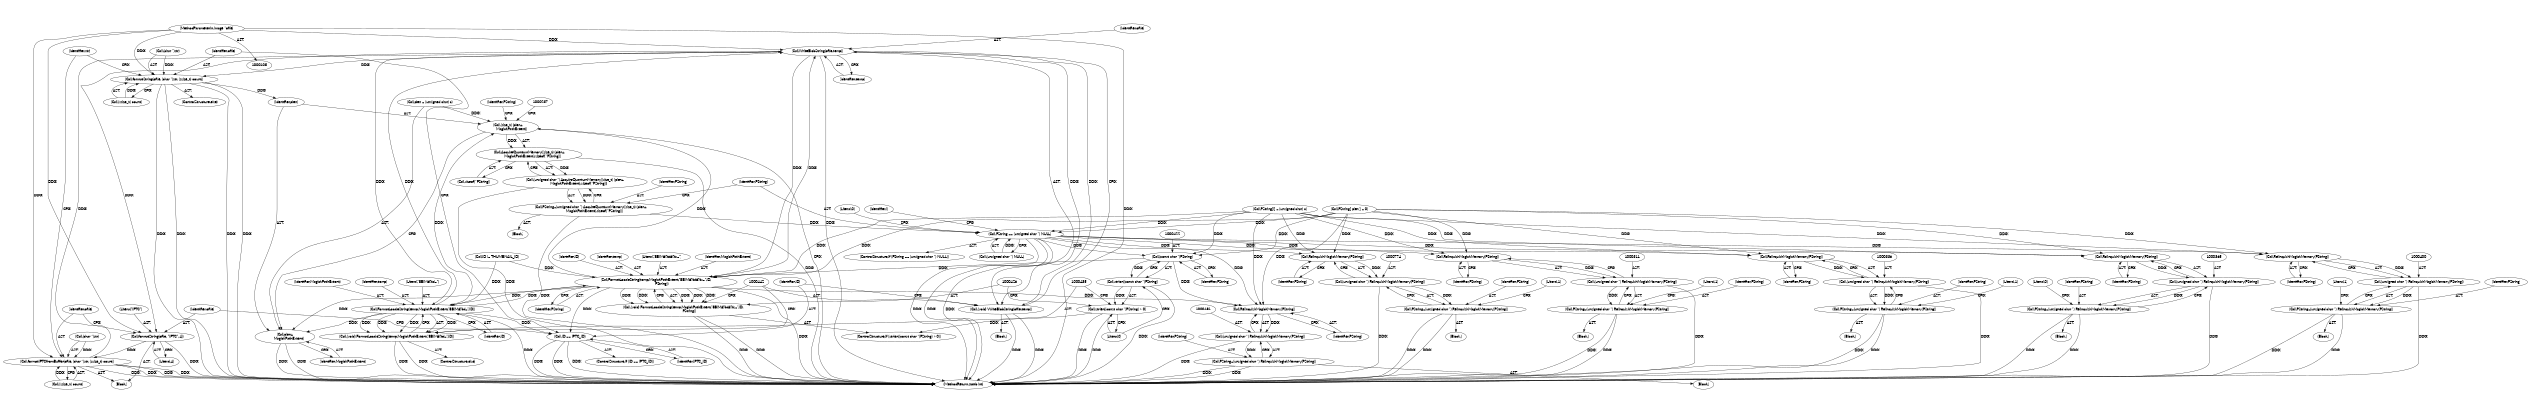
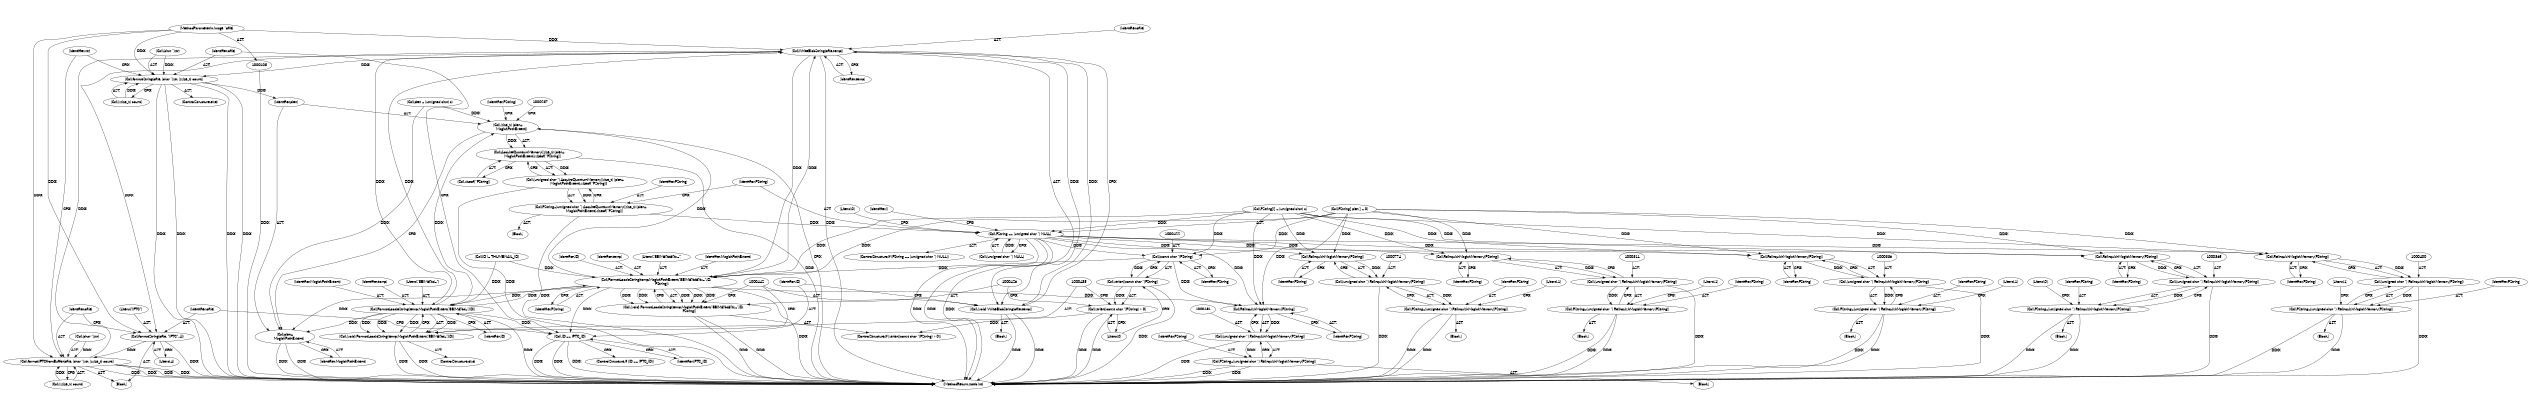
(890, 34) -> (292, 376)
(386, 223) -> (386, 223)
(1261, 223) -> (1261, 223)
(609, 350) -> (609, 350)
